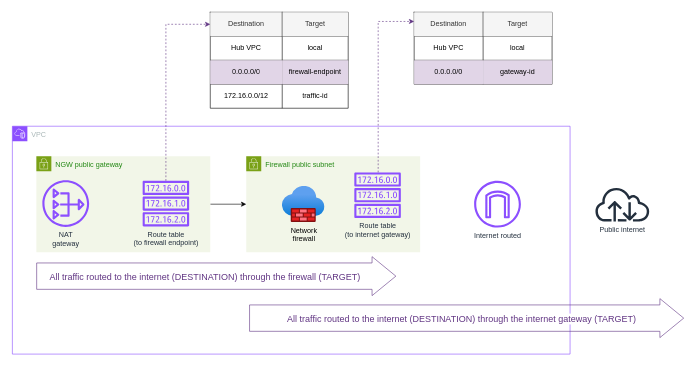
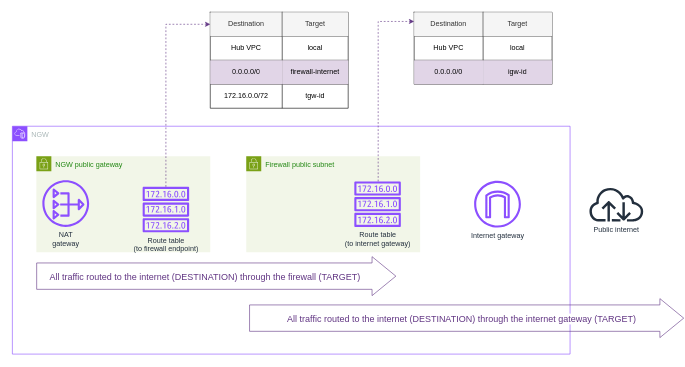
(315, 72) -> (315, 72)
(518, 72) -> (518, 72)
(246, 96) -> (246, 96)
(315, 96) -> (315, 96)
(38, 135) -> (38, 135)
(378, 195) -> (378, 204)
(166, 204) -> (166, 210)
(240, 204) -> none
(304, 204) -> none
(623, 204) -> (617, 204)
(498, 236) -> (498, 236)
